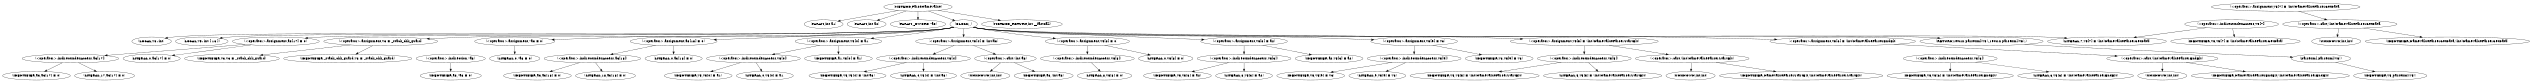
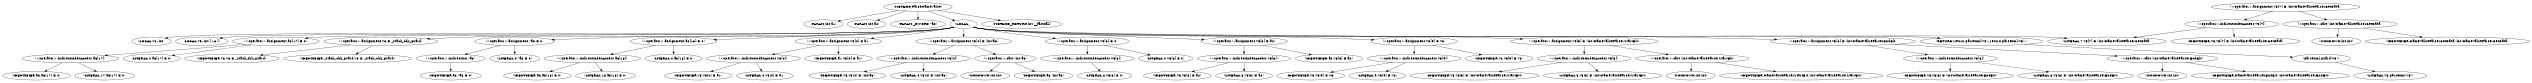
none -> (2260, 15)
(964, 24) -> (964, 24)
none -> (484, 50)
none -> (1896, 50)
(2321, 59) -> (2321, 59)
(2390, 76) -> (2390, 76)
